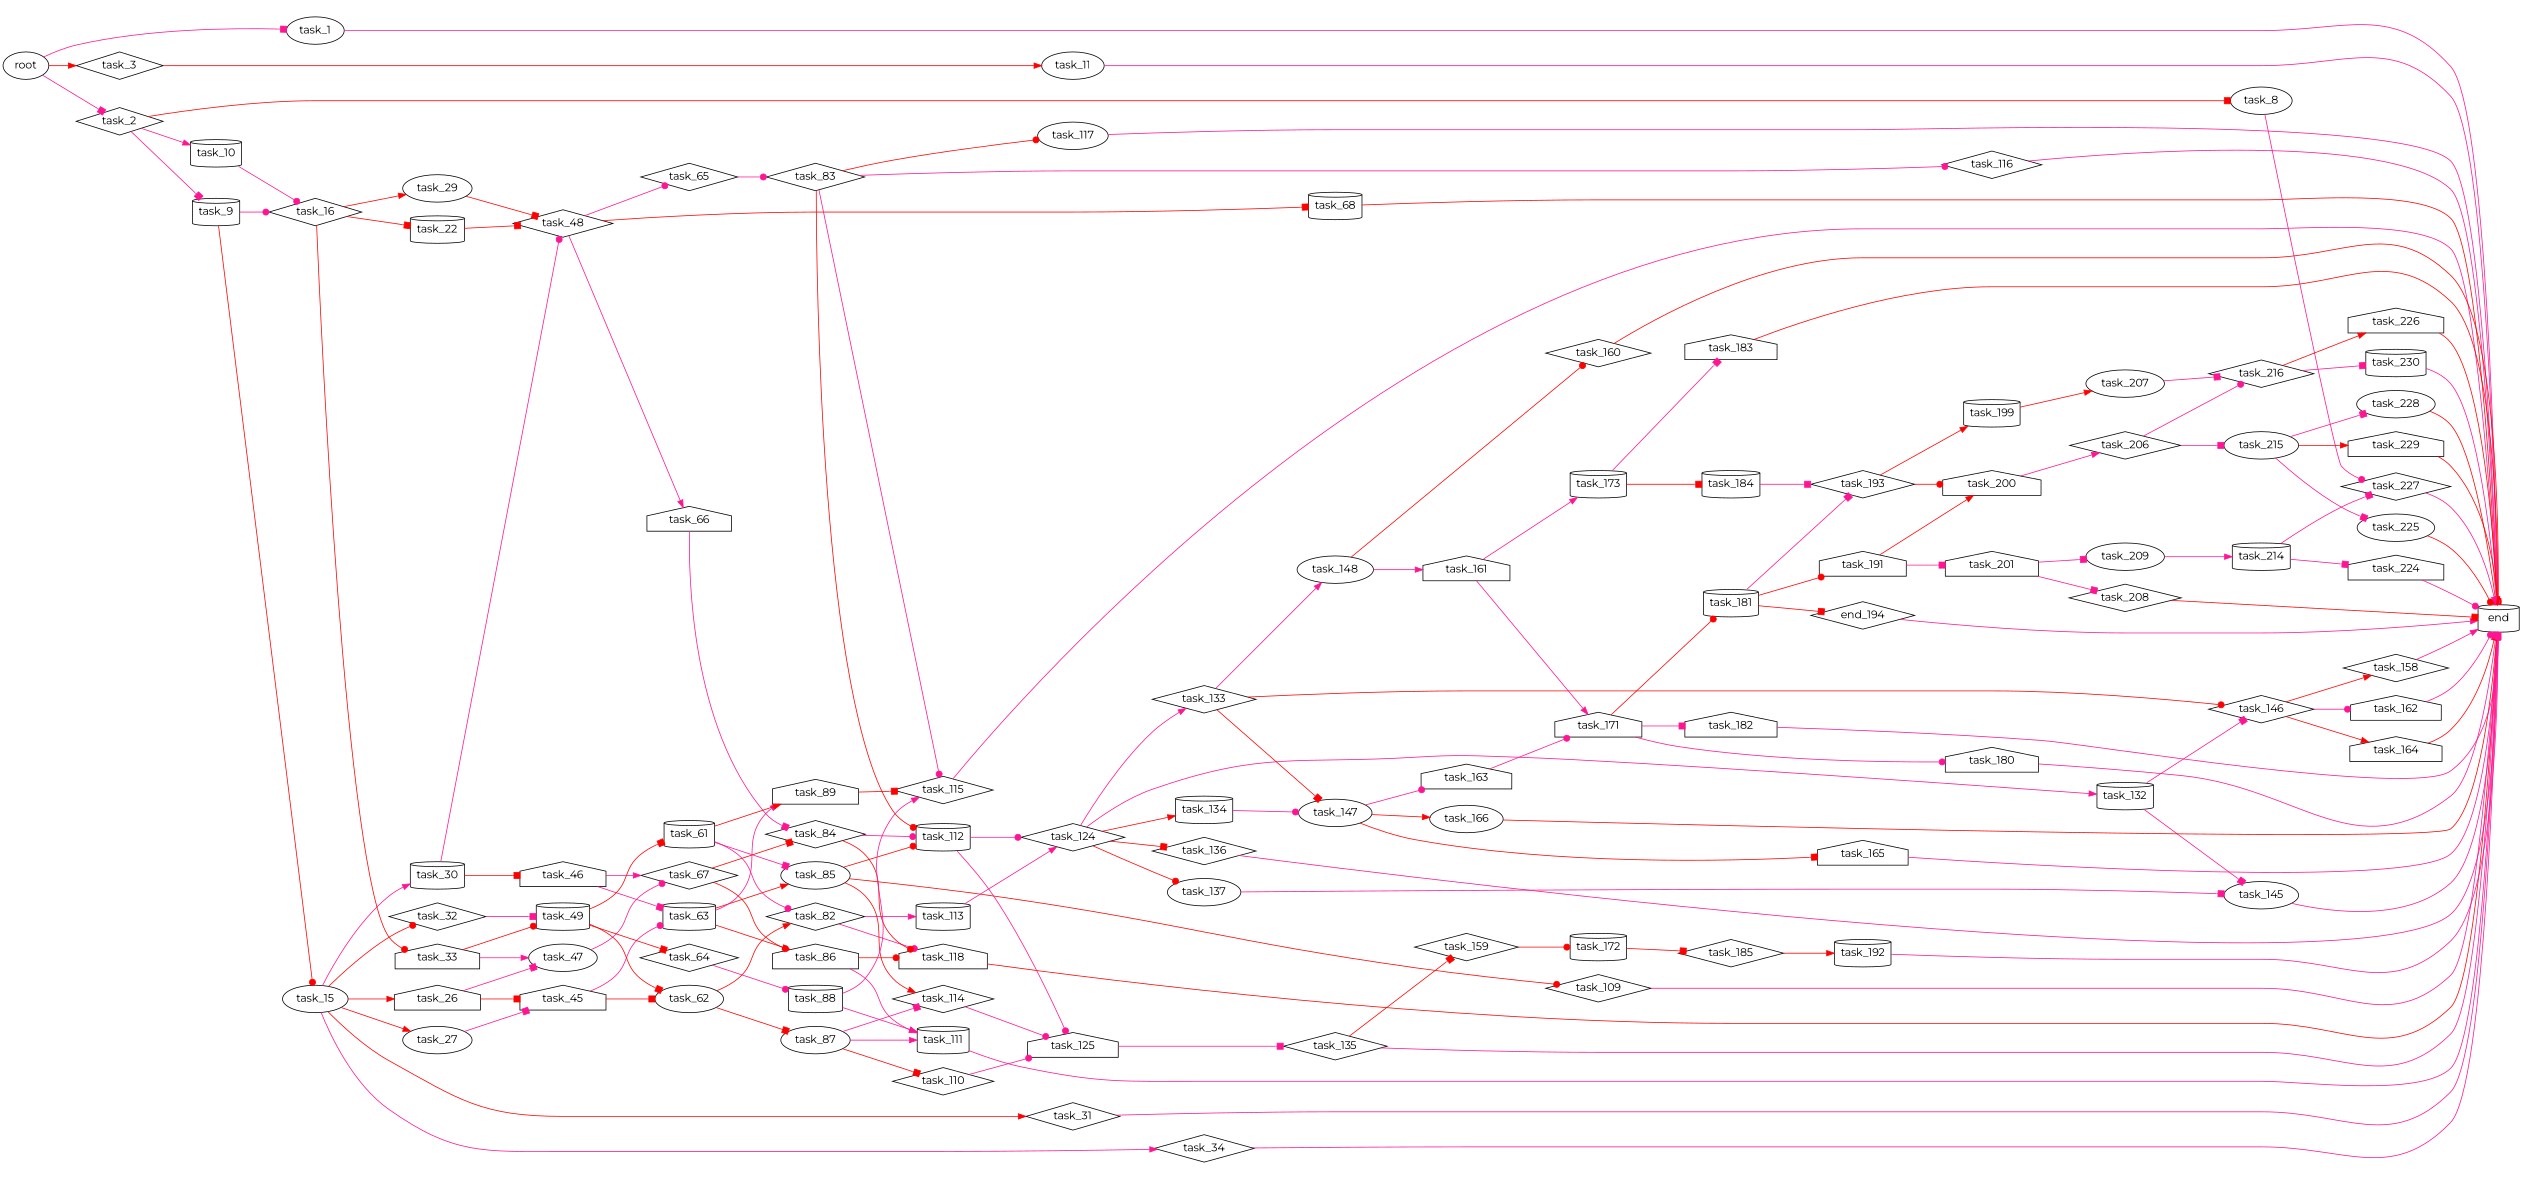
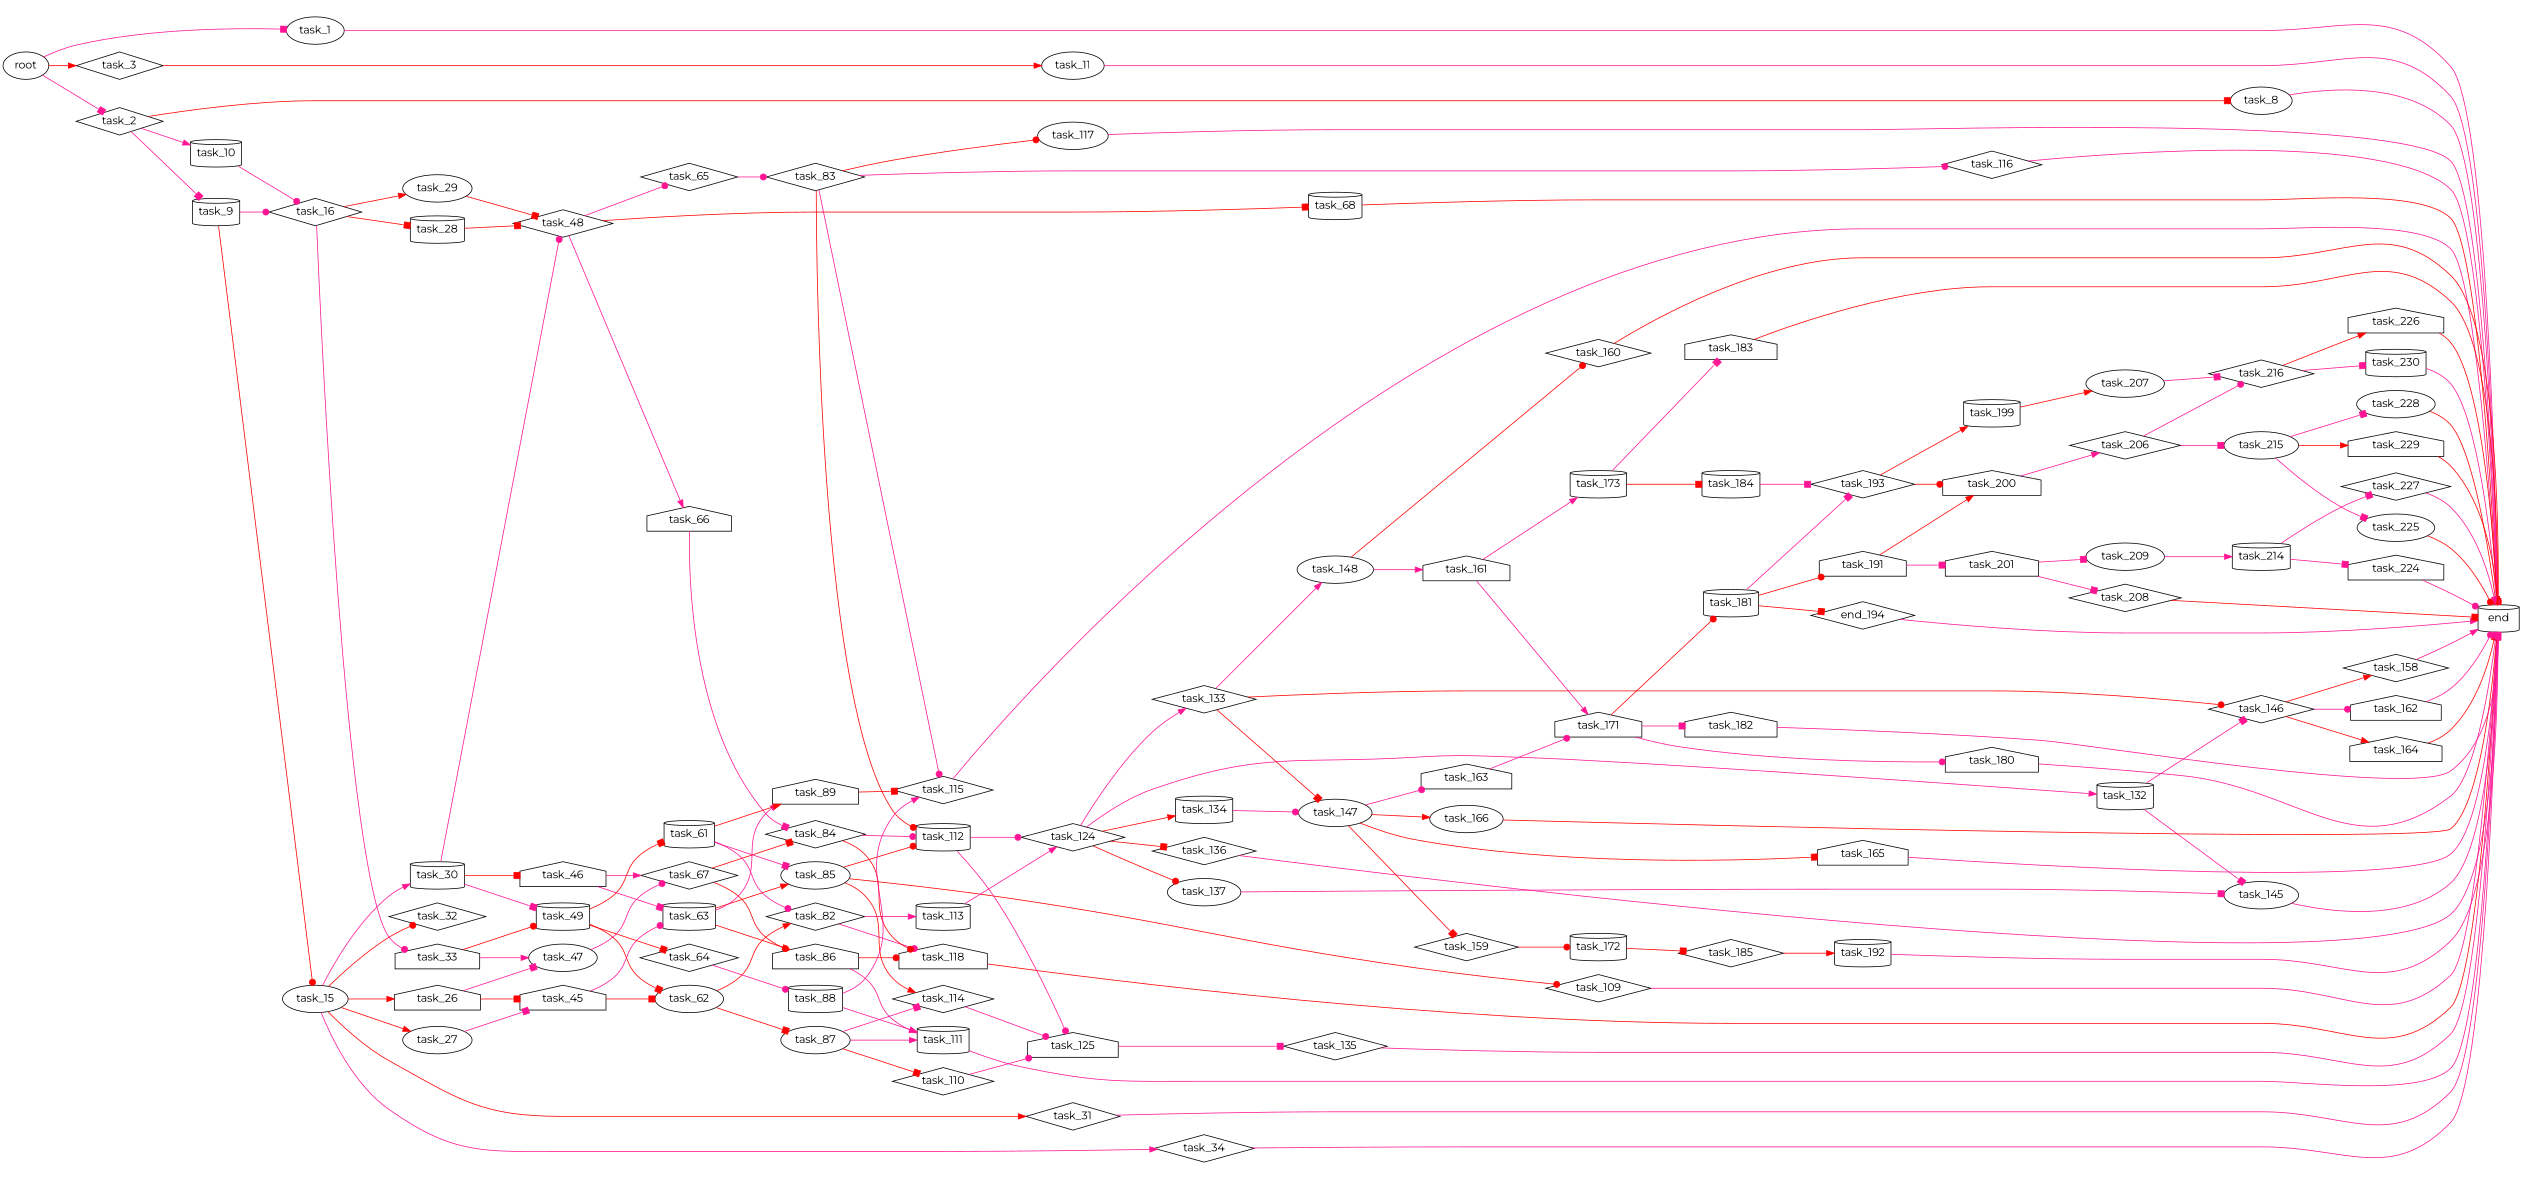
(437, 230) -> (437, 230)
(2303, 301) -> (2467, 179)
(338, 592) -> (338, 592)
(507, 917) -> (497, 895)
(1398, 999) -> (1402, 881)
